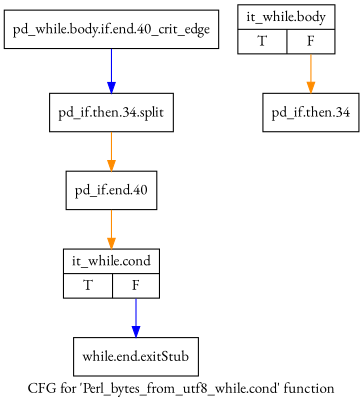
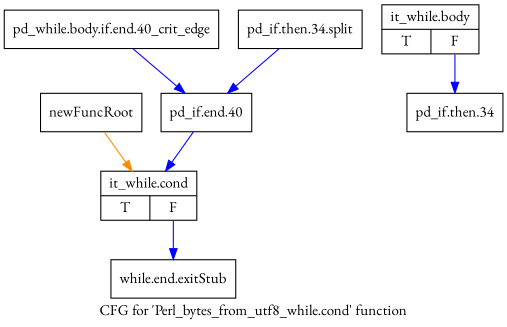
(111, 65) -> (155, 67)
(311, 68) -> (455, 68)
none -> (91, 113)
(111, 146) -> (257, 67)
(111, 224) -> (183, 147)
